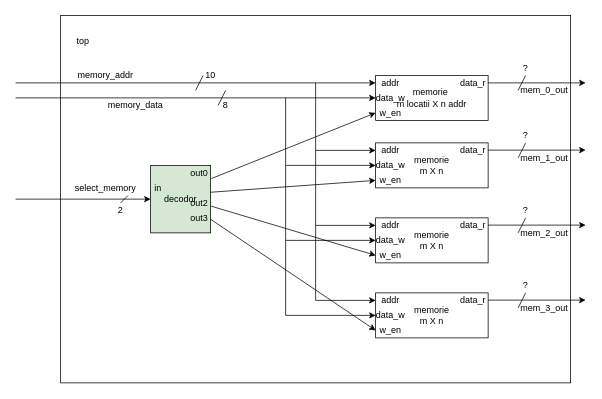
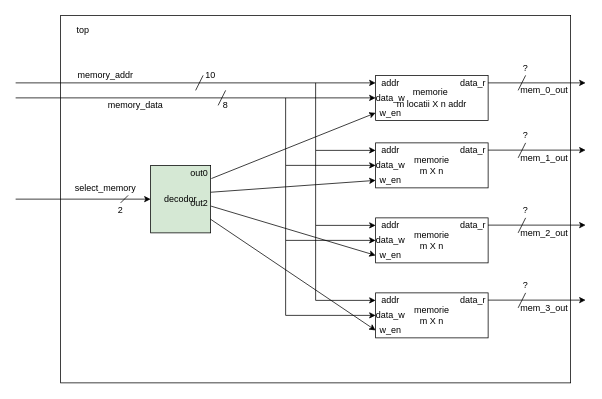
(83, 42) -> (83, 30)
(158, 188) -> none
(199, 218) -> none
